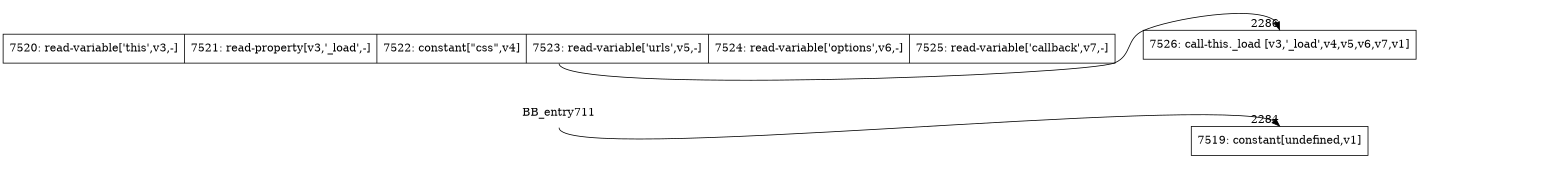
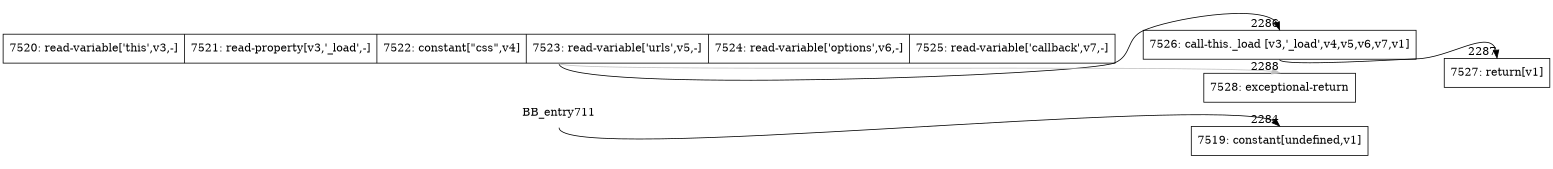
none -> (1497, 73)
none -> (1280, 88)
